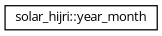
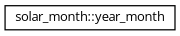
(81, 18) -> (90, 18)
